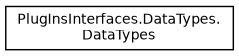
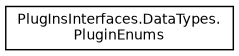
(120, 28) -> (120, 28)
